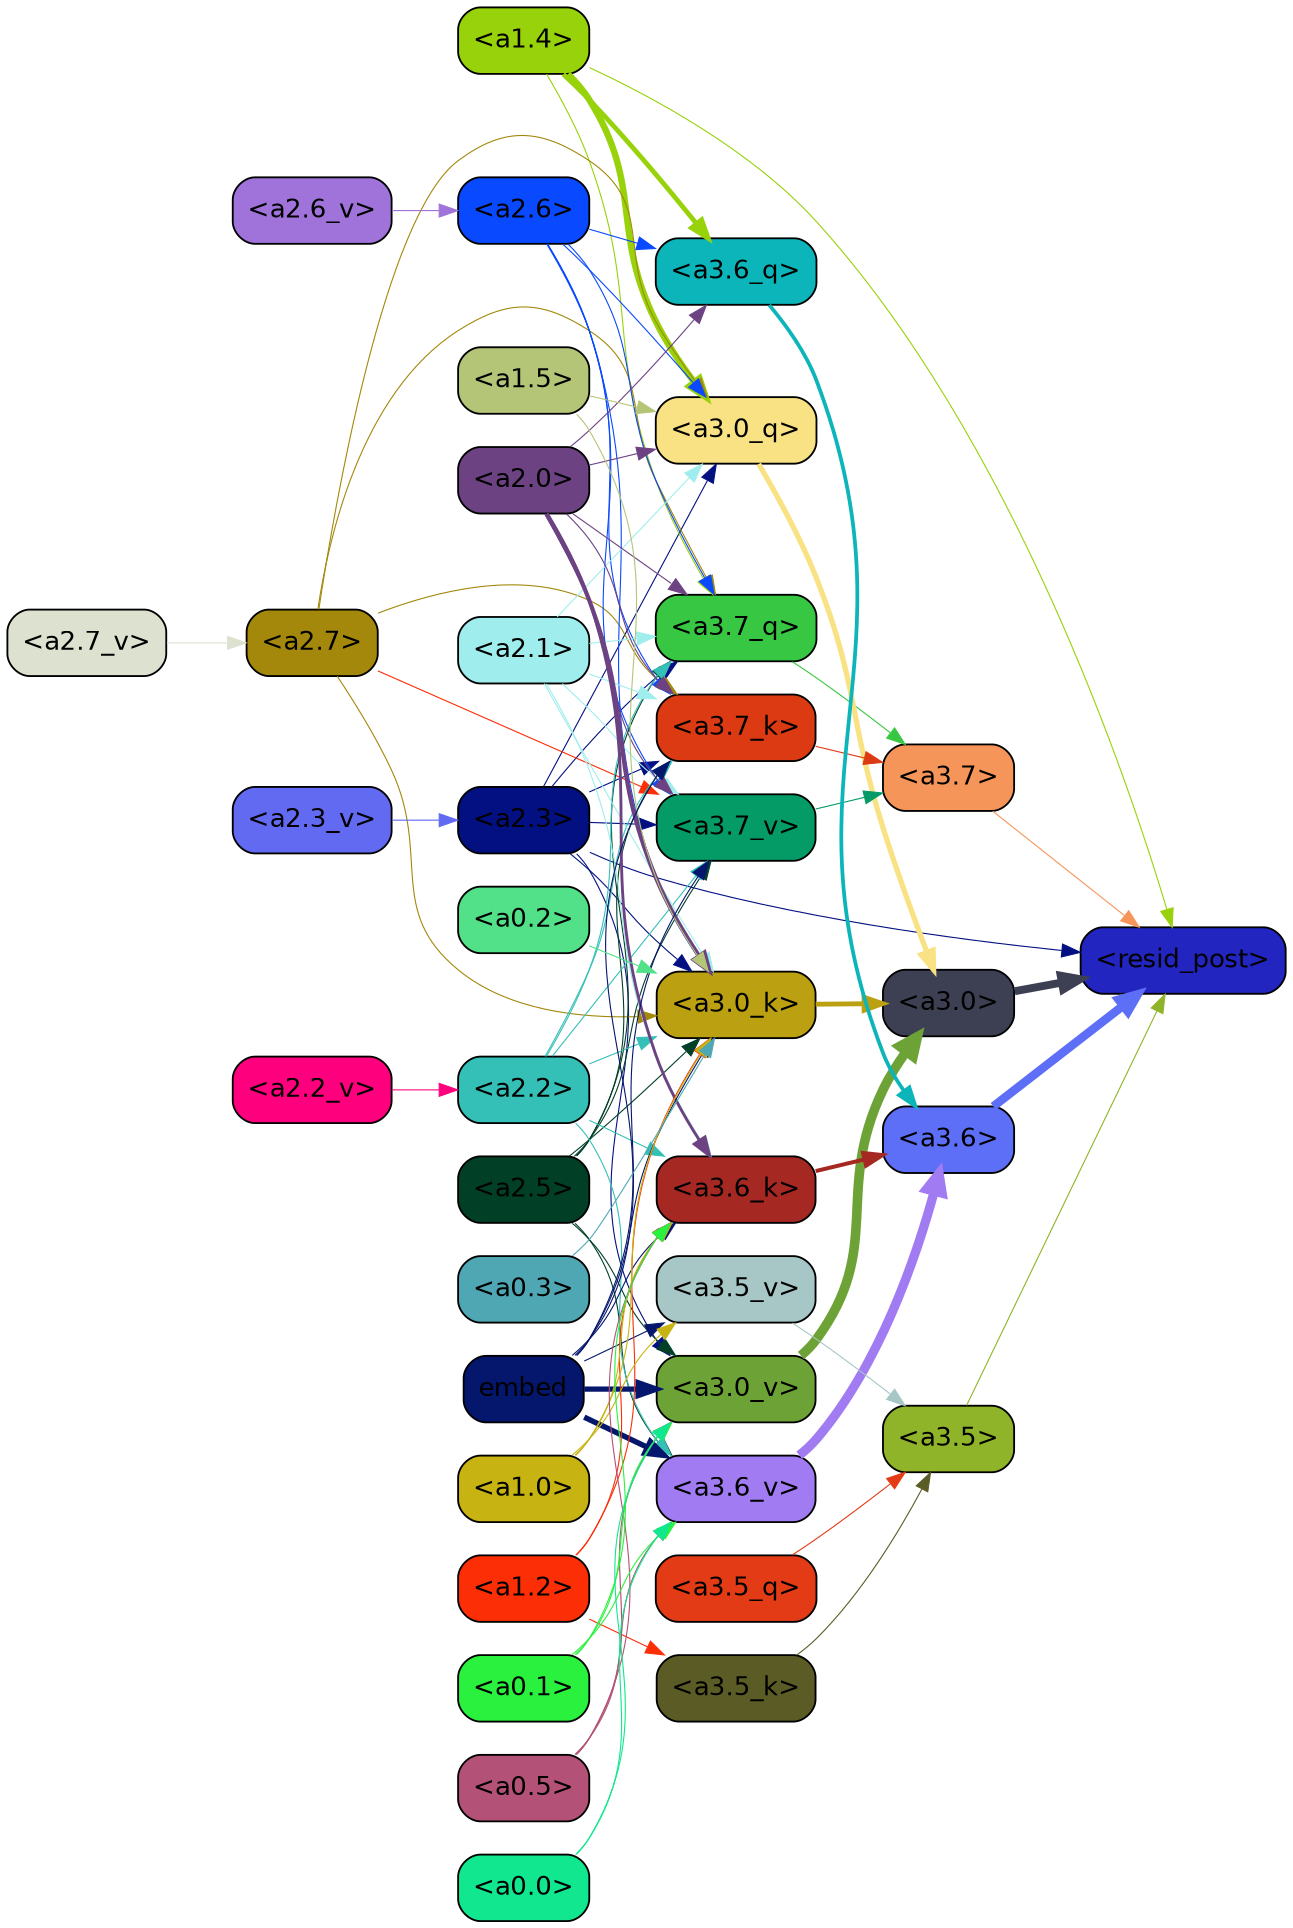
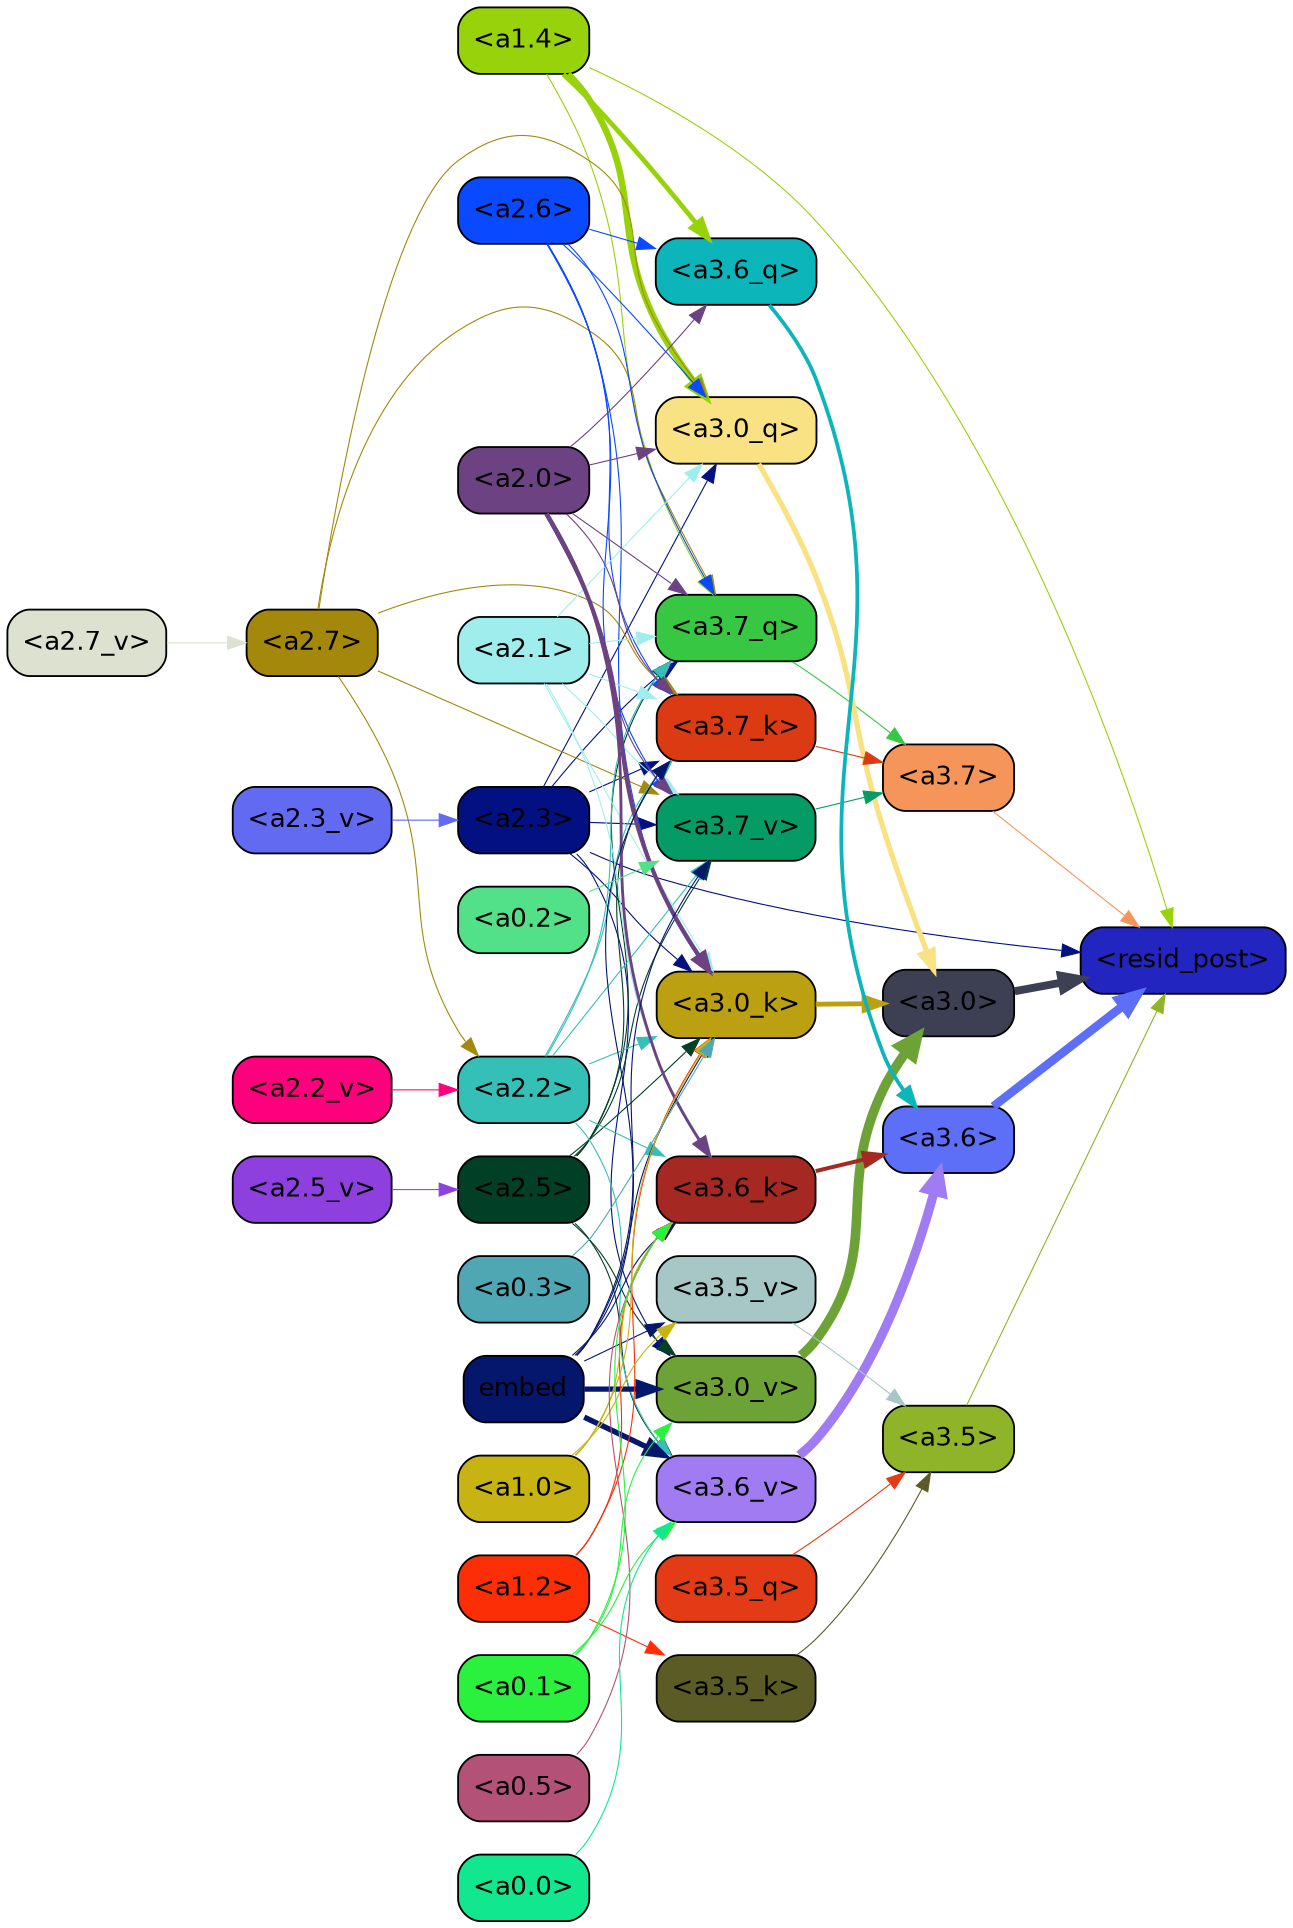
(312, 211) -> none
(524, 381) -> none
(510, 729) -> (510, 729)
(420, 915) -> (415, 855)
(614, 956) -> (615, 880)
none -> (312, 1190)
(621, 1597) -> none
(620, 1647) -> none
(621, 1647) -> none
